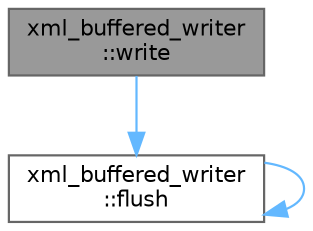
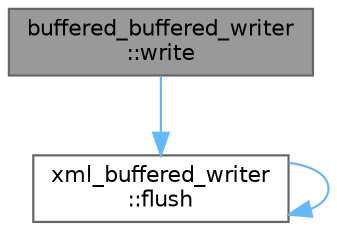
(136, 42) -> (161, 42)
